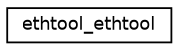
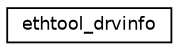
(89, 25) -> (89, 25)
